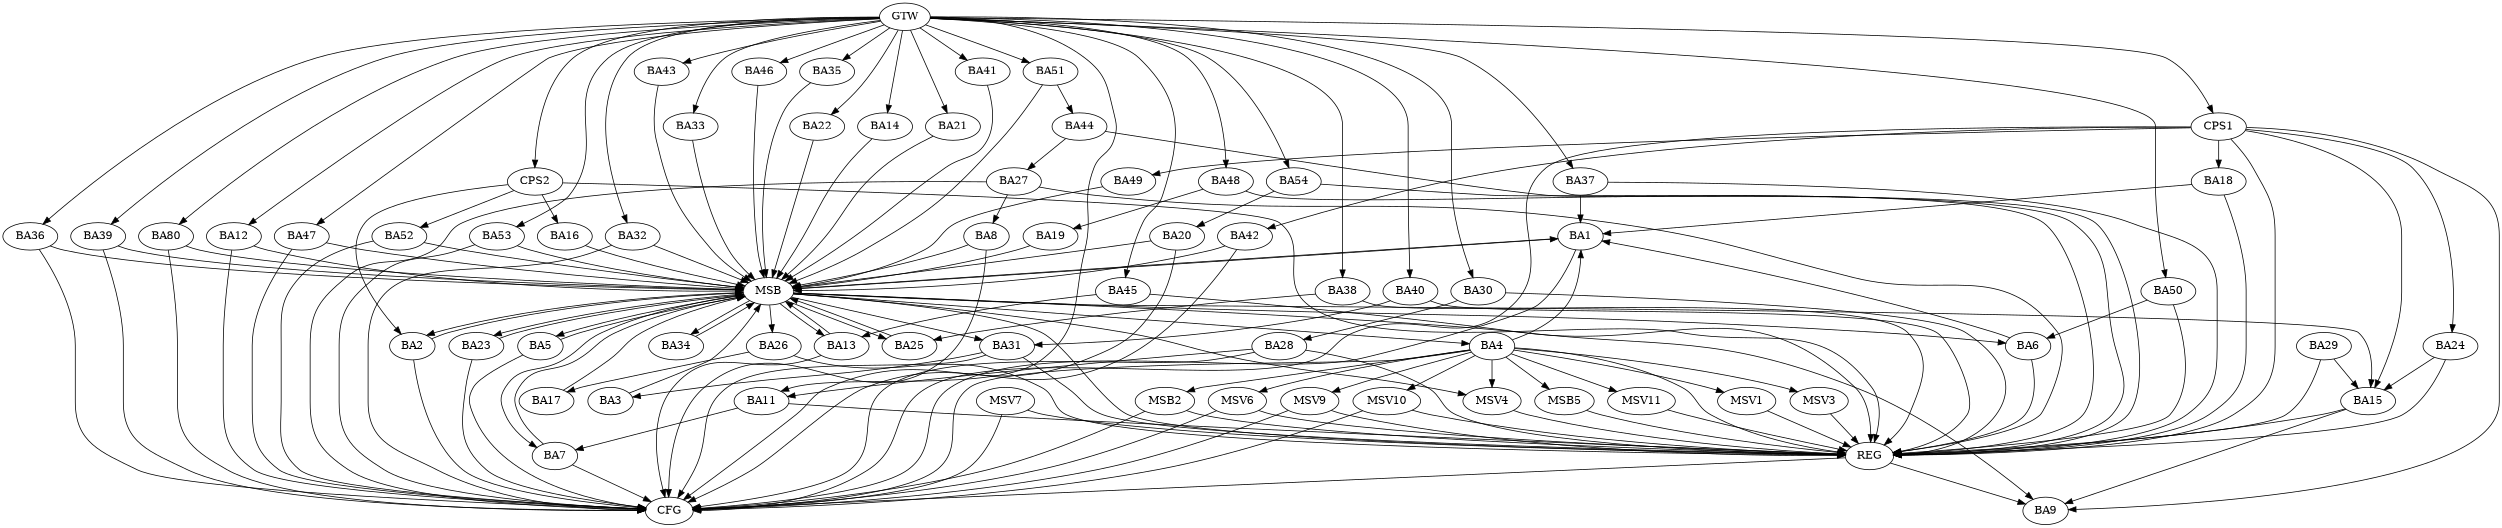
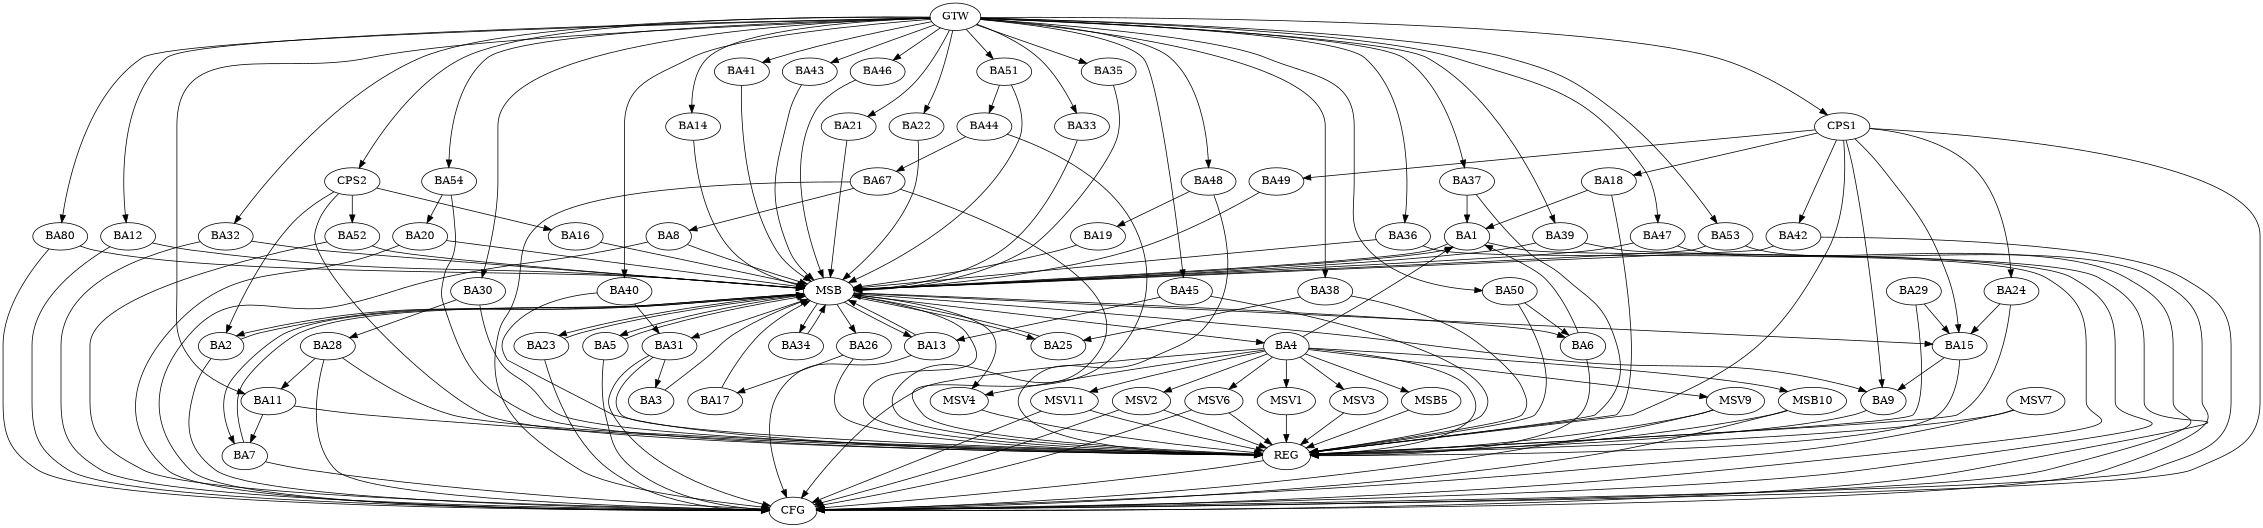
(1014, 181) -> (878, 181)
(1165, 401) -> (1141, 401)
(1387, 401) -> (1812, 401)
none -> (930, 455)
(1954, 482) -> (1593, 442)
